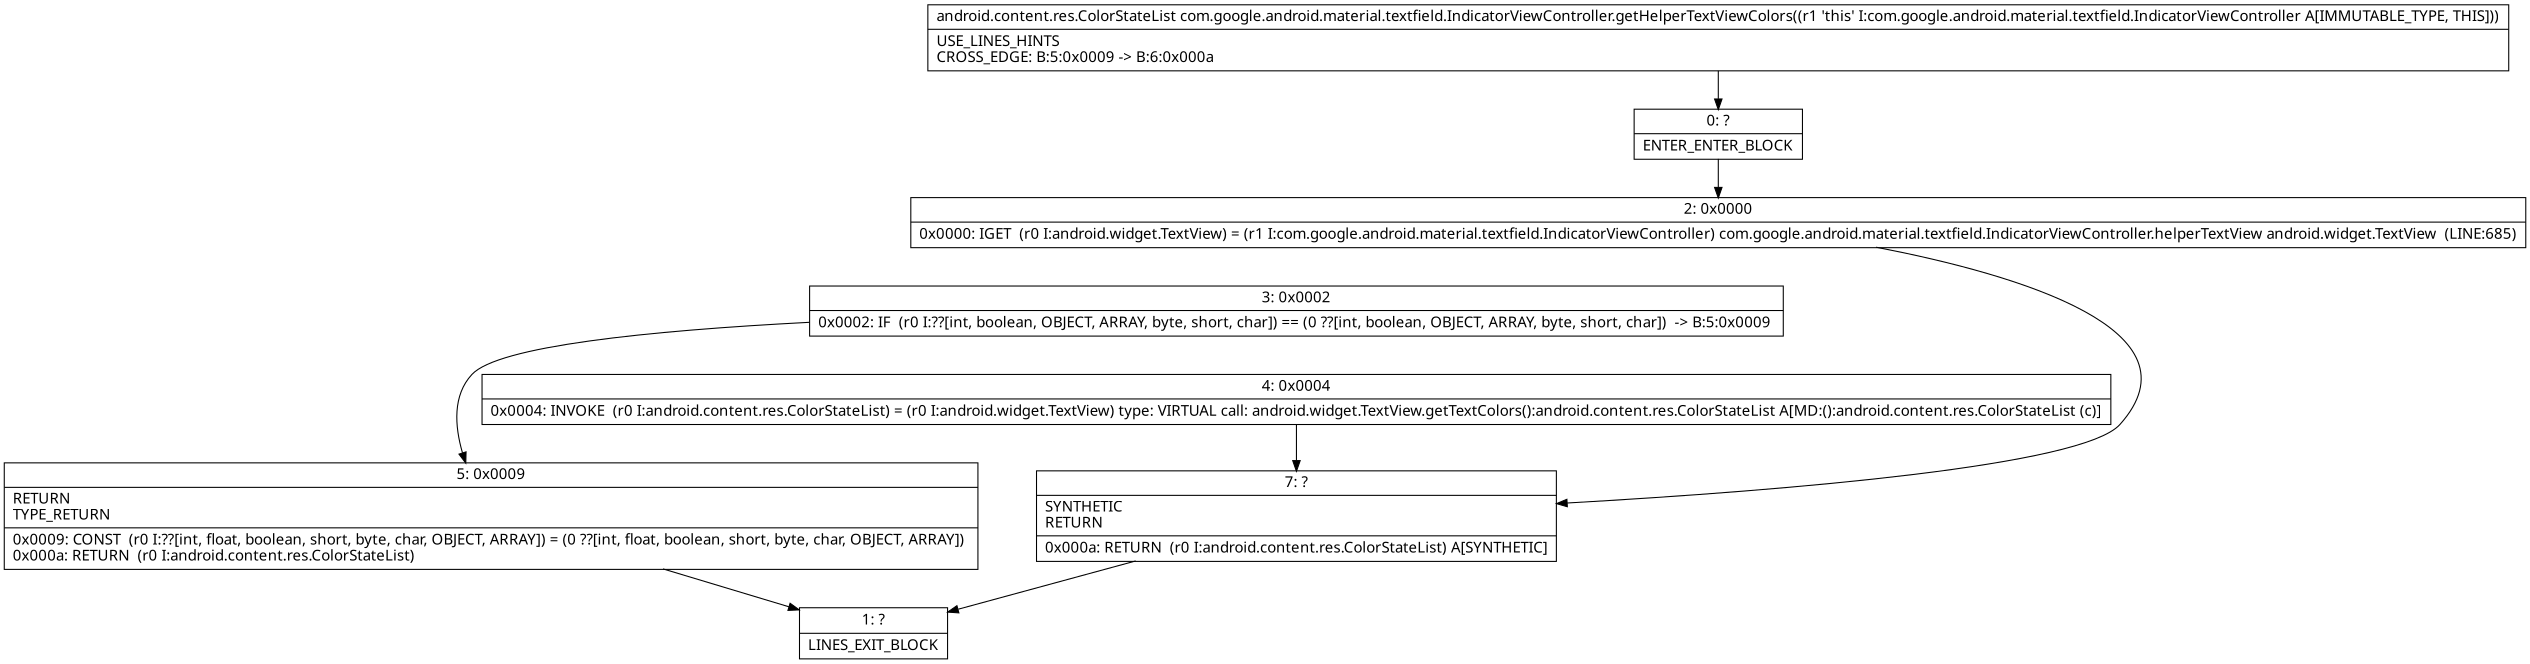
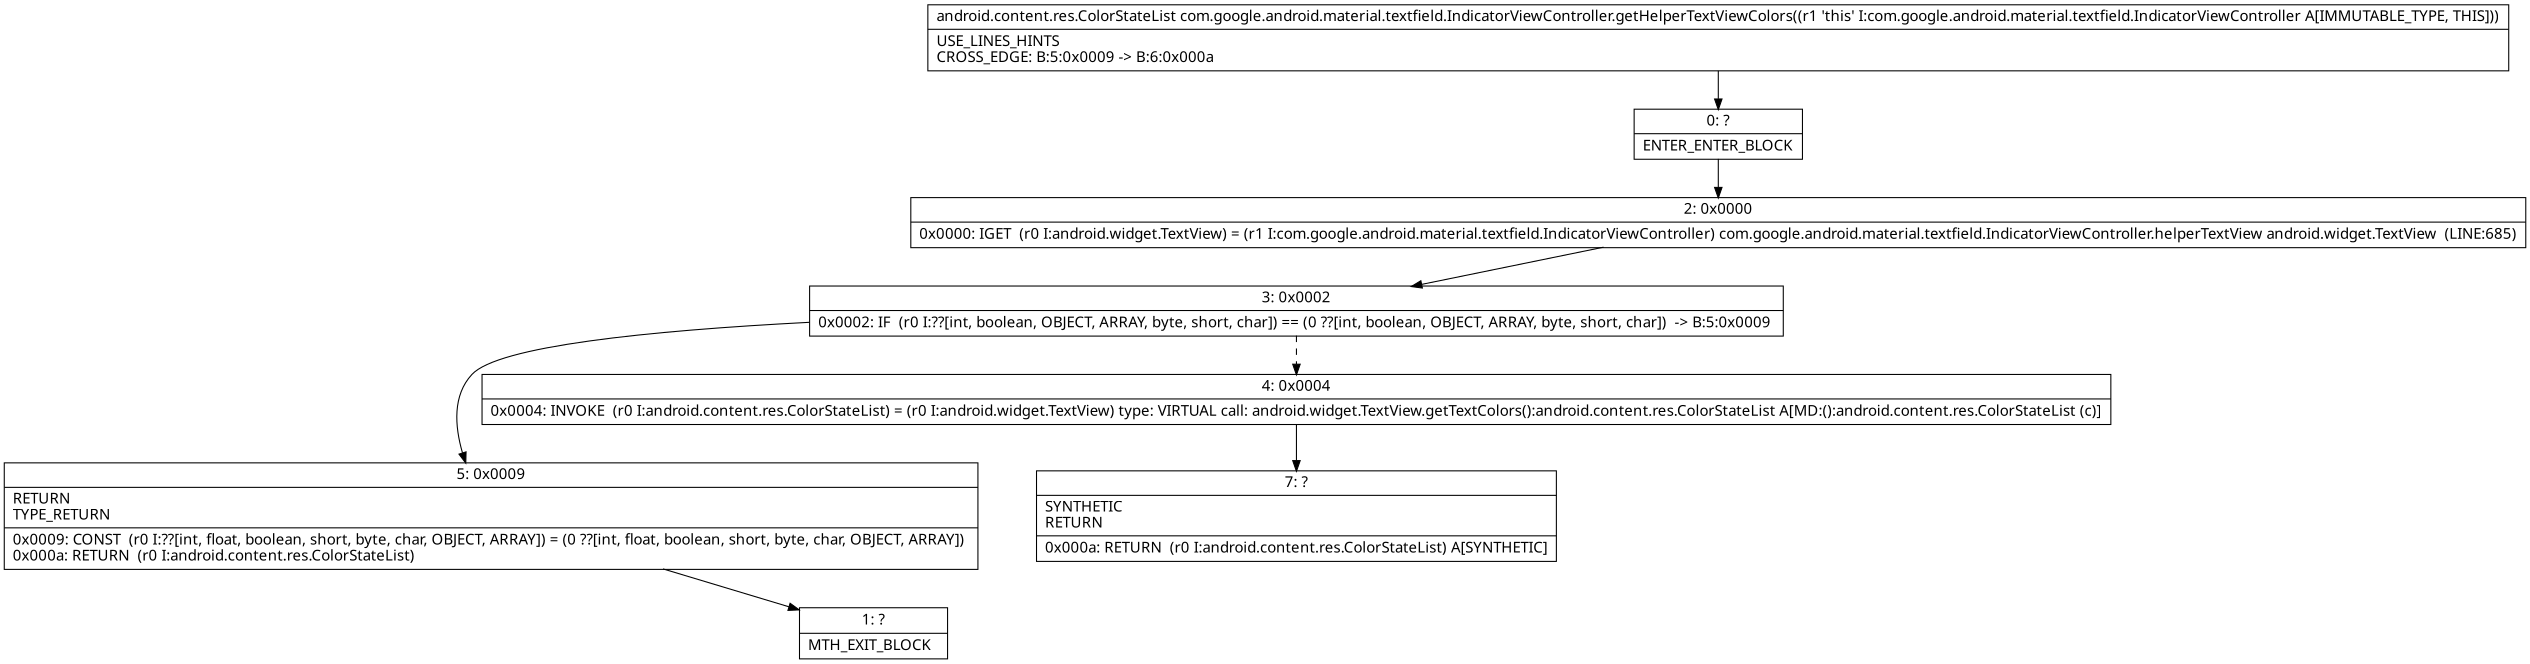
none -> (1296, 350)
(2026, 457) -> (1513, 266)
(1047, 585) -> none
(874, 646) -> (870, 646)
